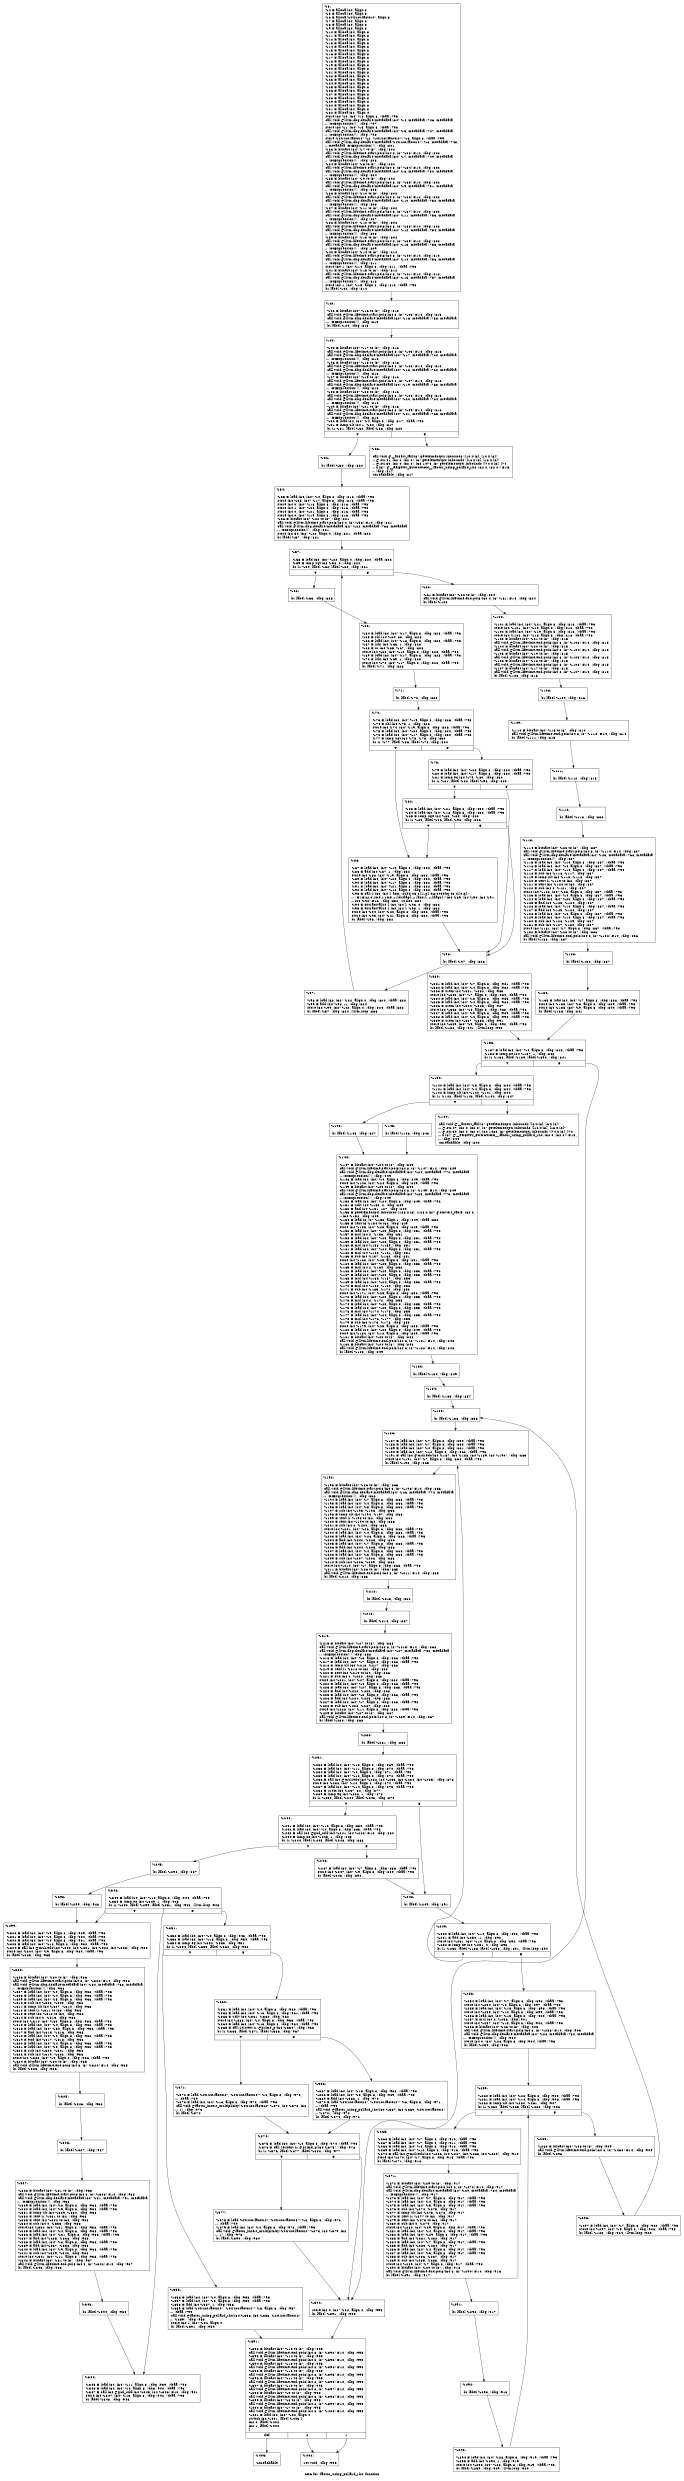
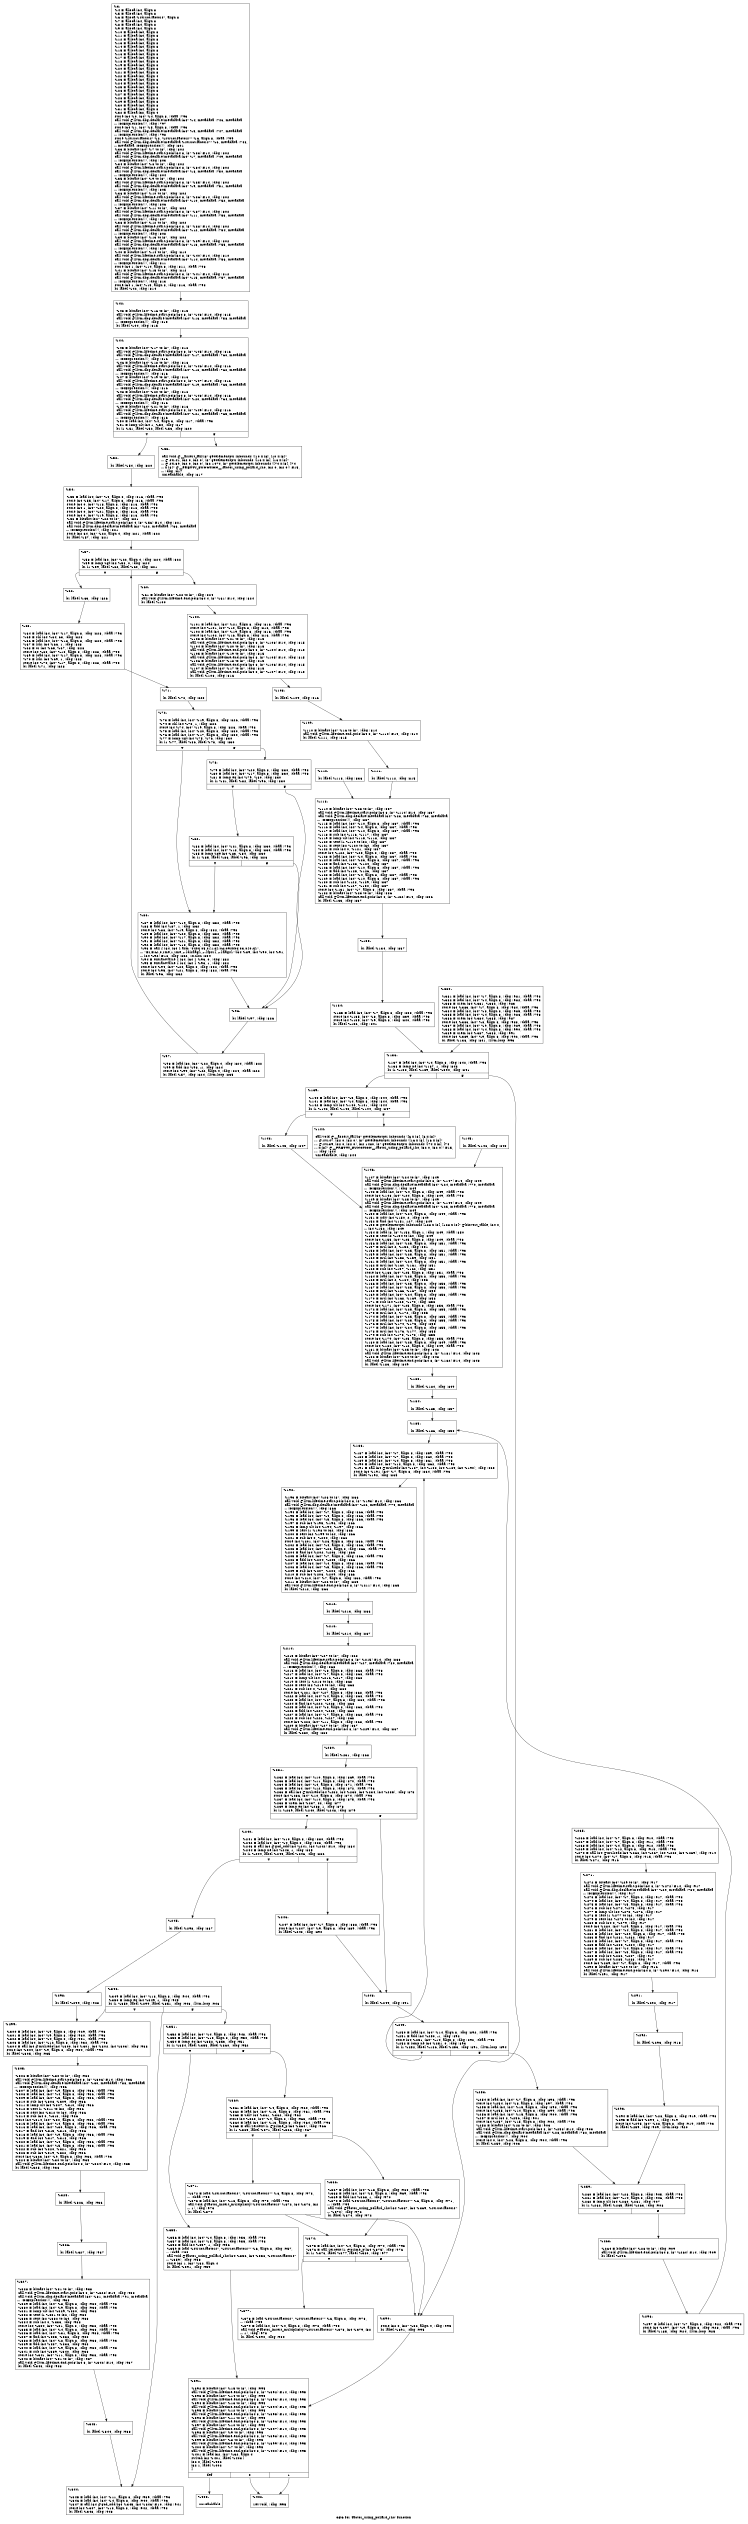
(578, 793) -> (391, 789)
(463, 2117) -> none
(316, 2270) -> (403, 2223)
